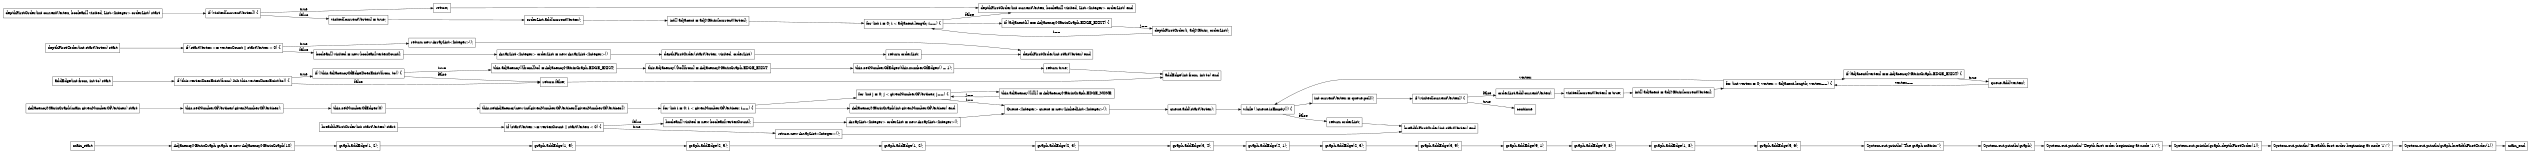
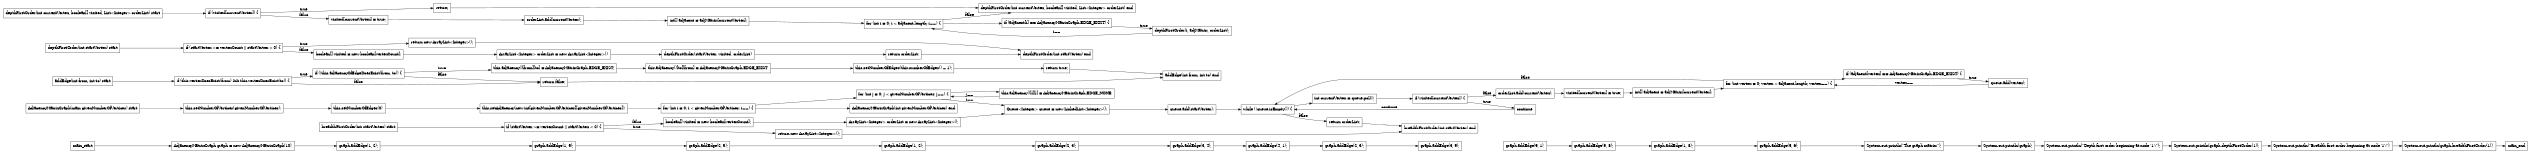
(1144, 26) -> (1144, 26)
(1525, 78) -> (1525, 78)
none -> (1406, 109)
(1481, 146) -> none
